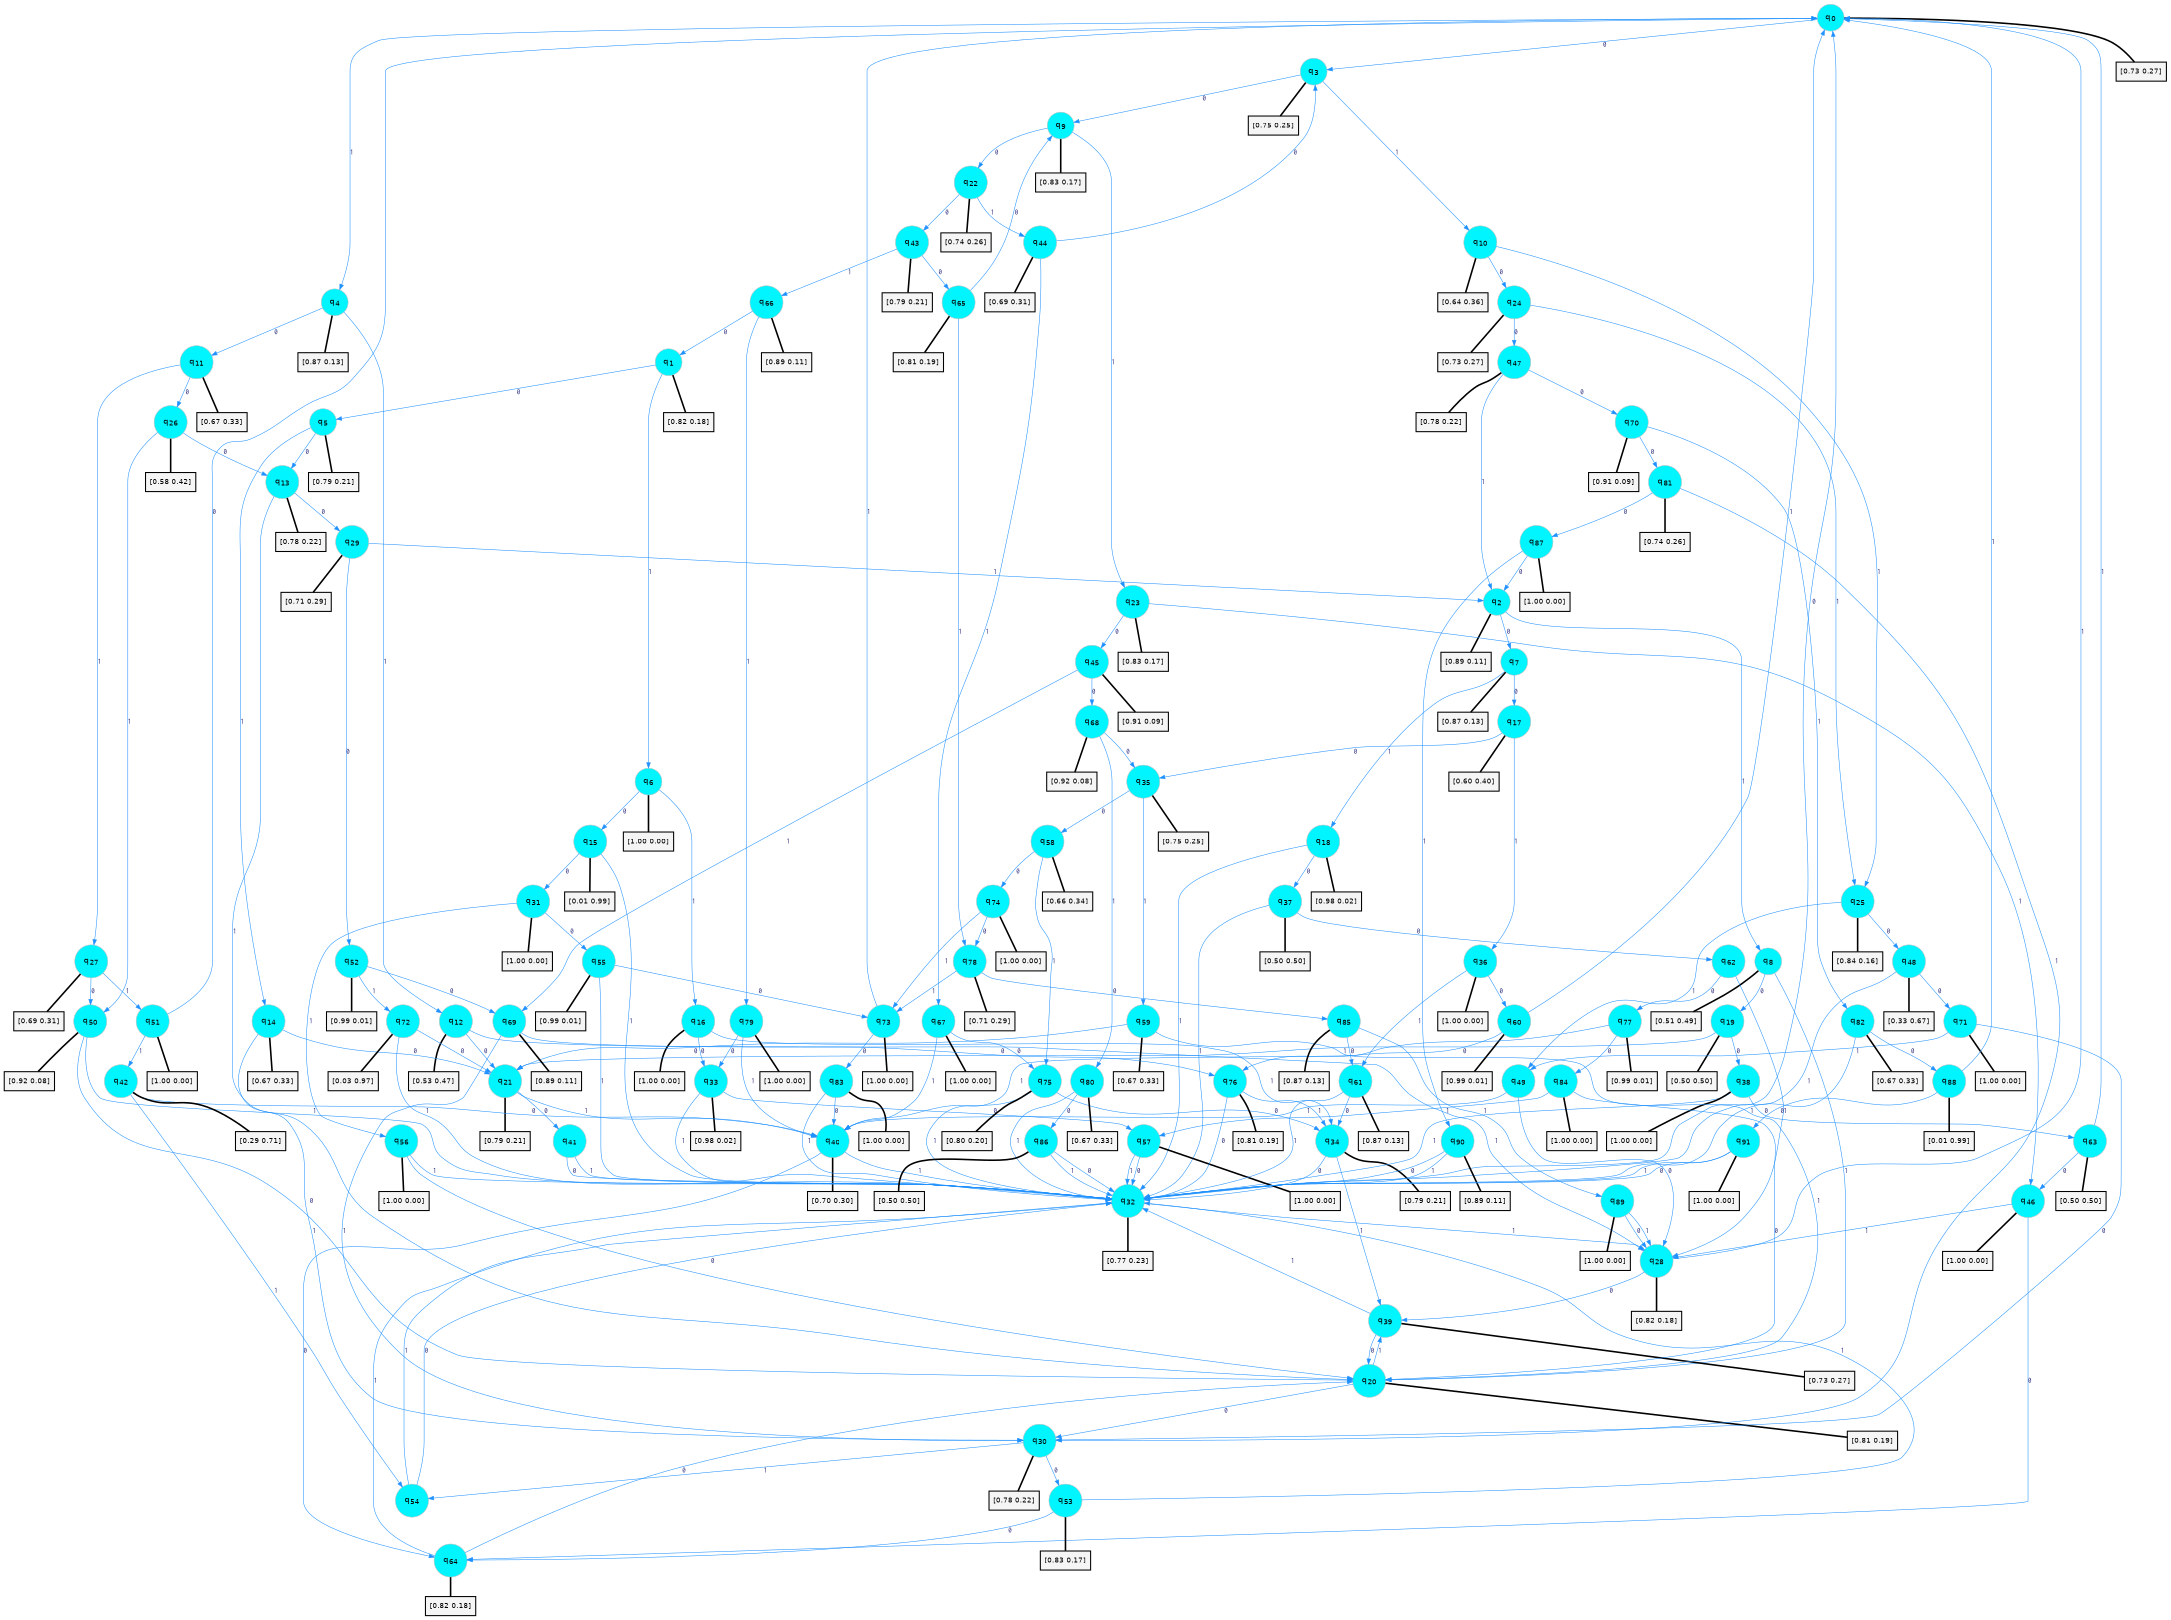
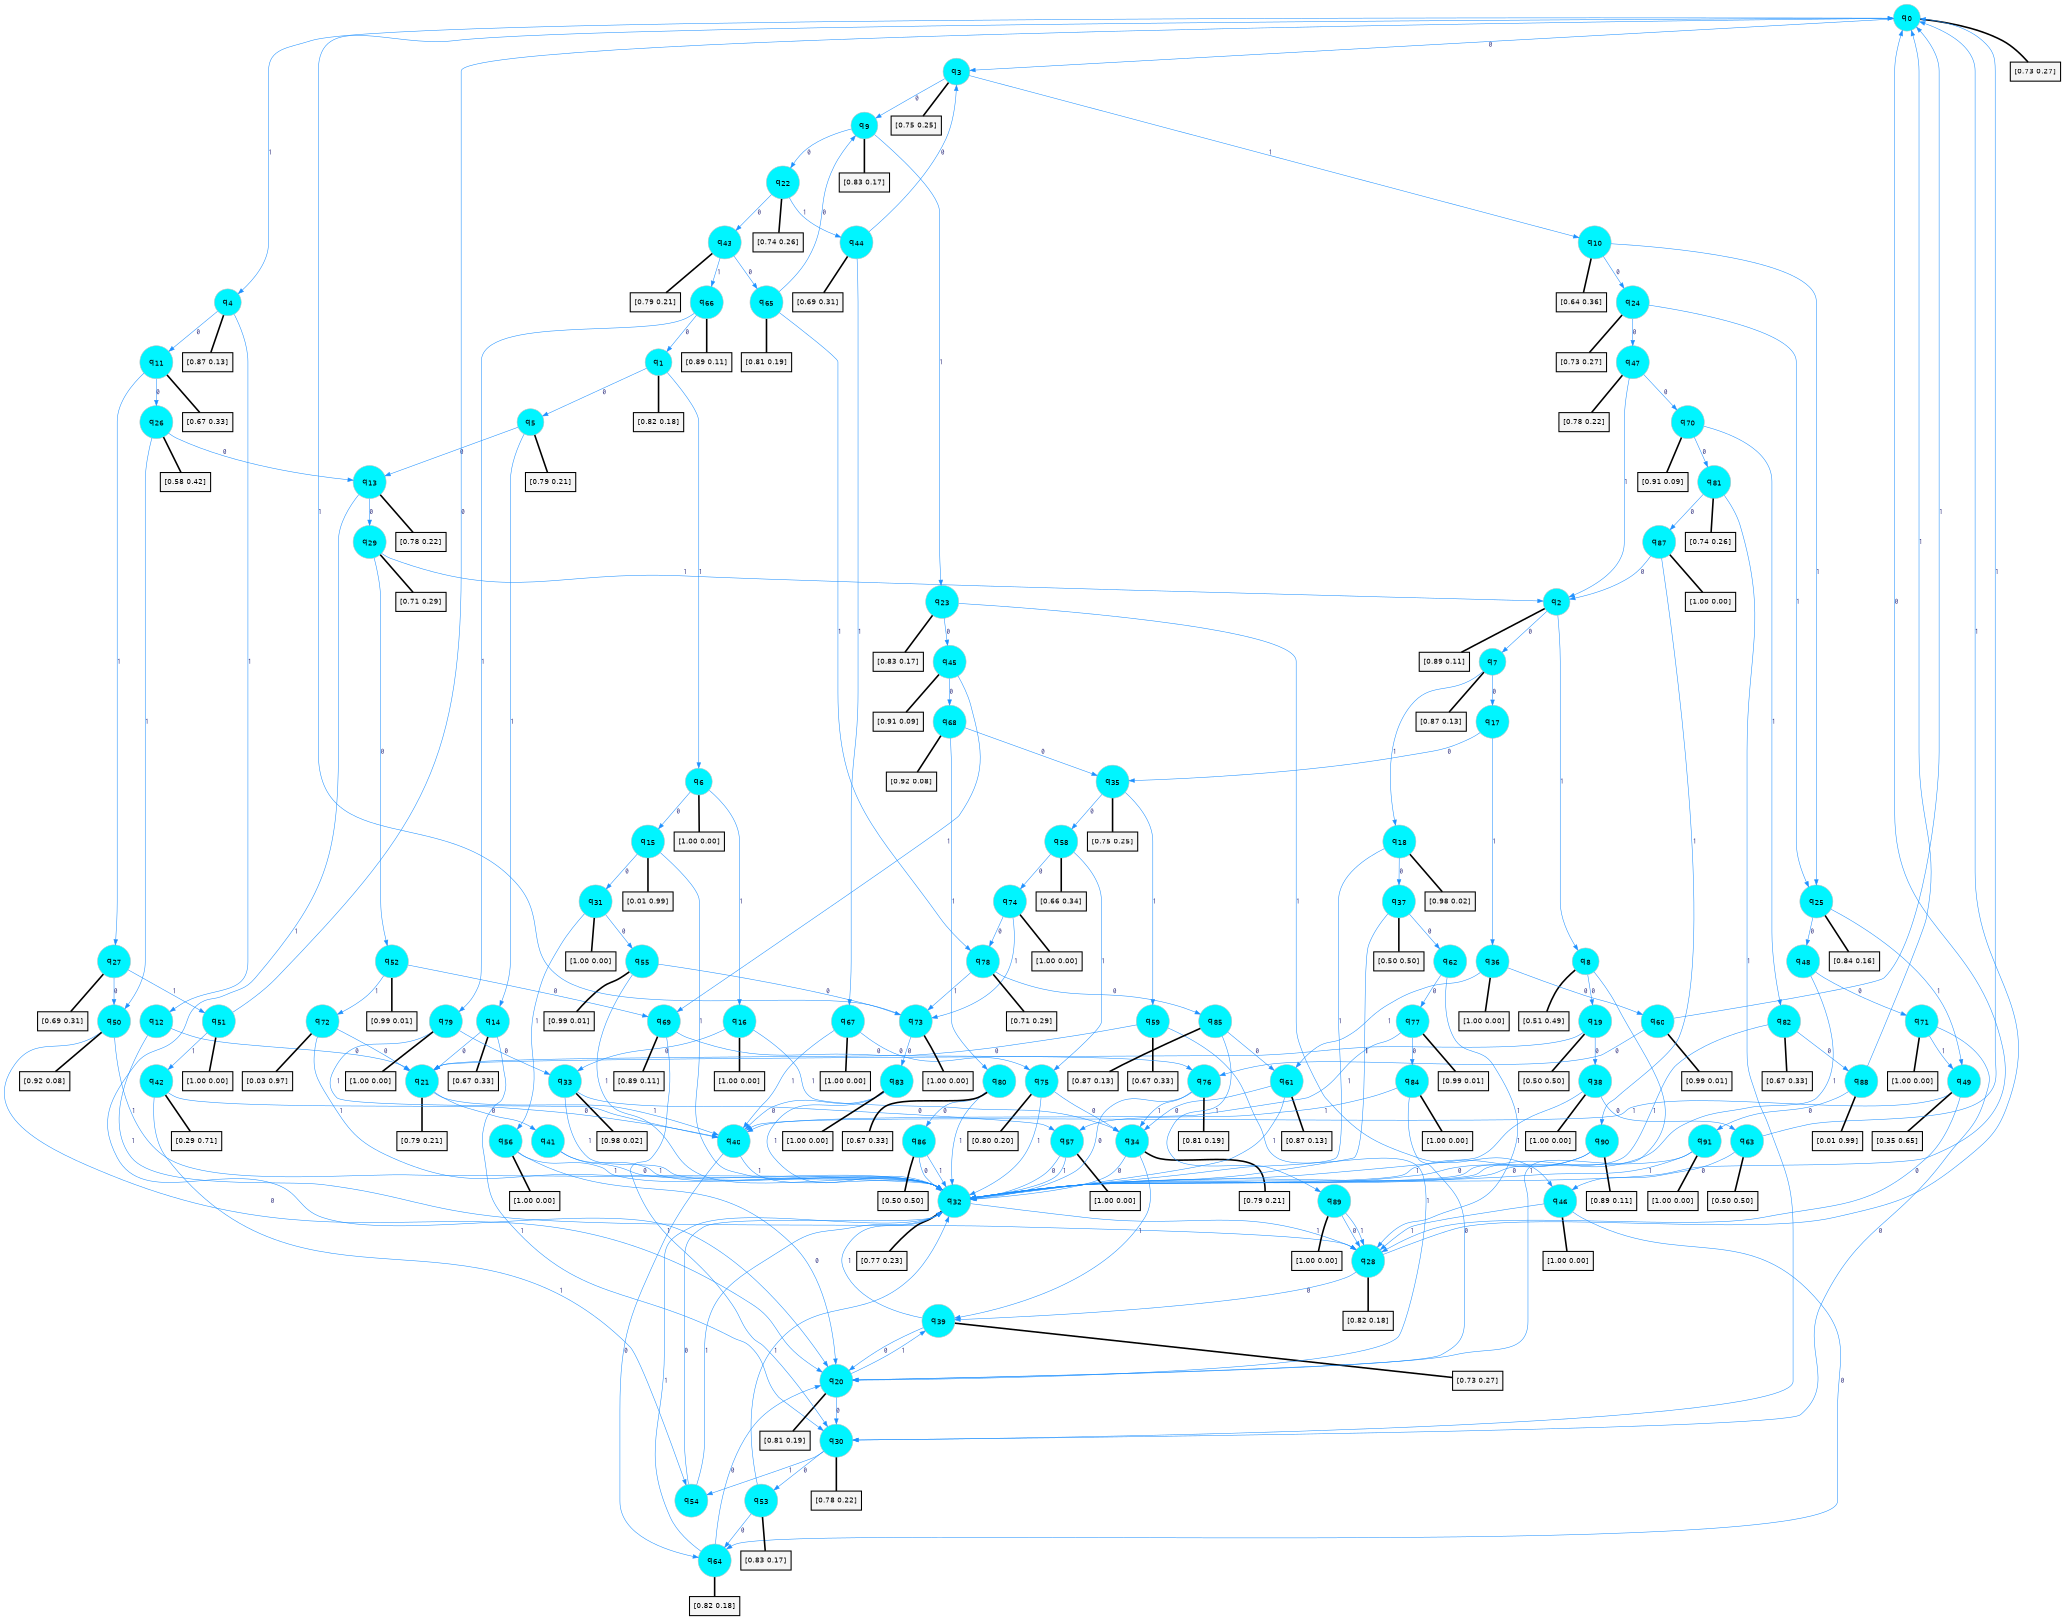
(1474, 782) -> none
(1909, 1021) -> none
(434, 1081) -> none
none -> (1897, 1141)
(833, 1201) -> none
